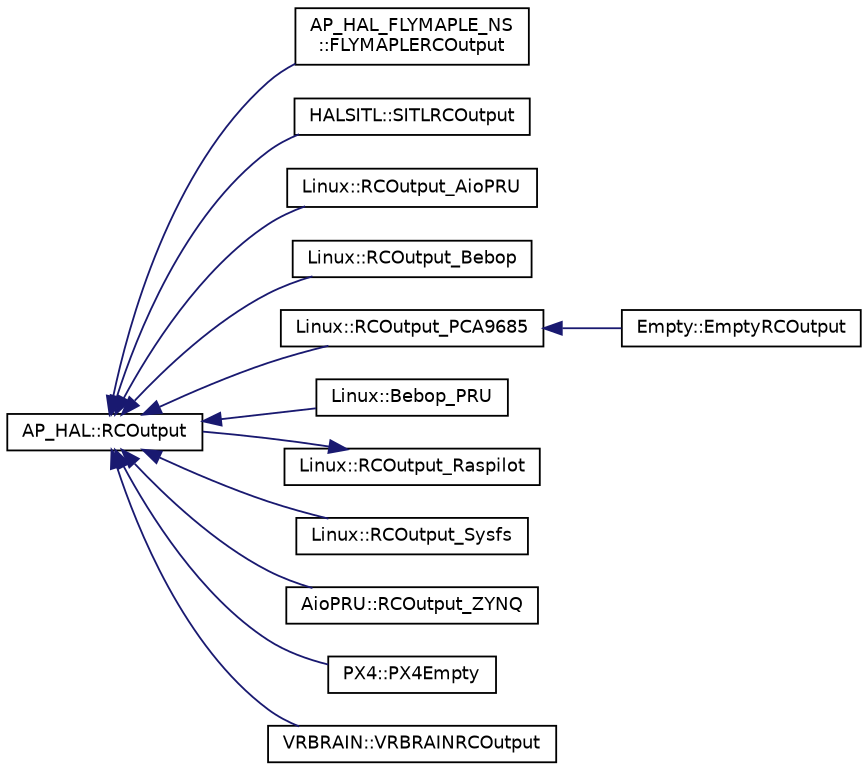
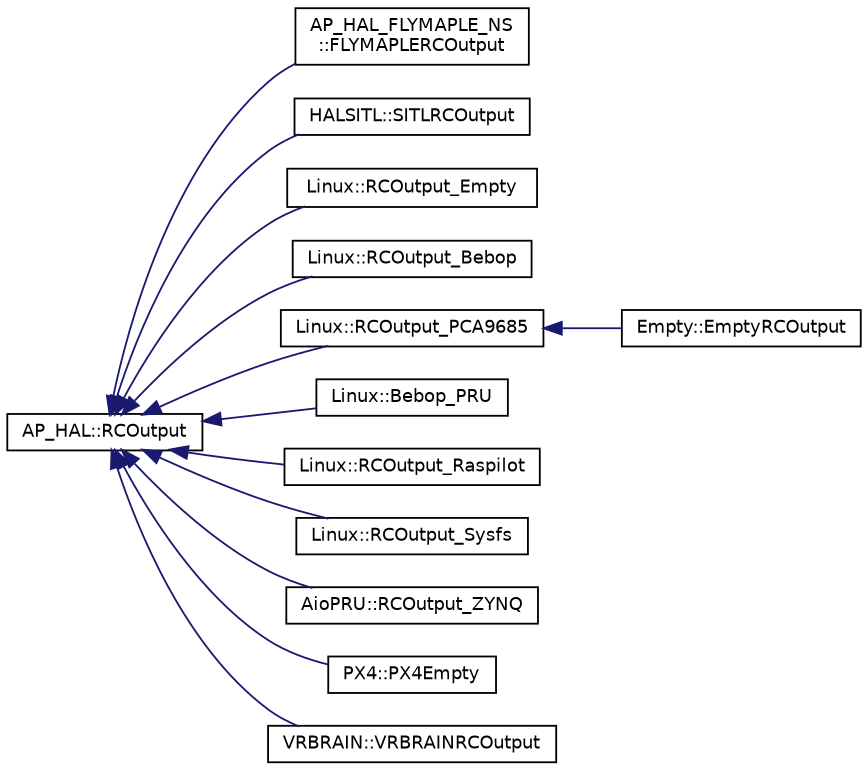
(412, 188) -> (412, 188)
(266, 438) -> (236, 459)
